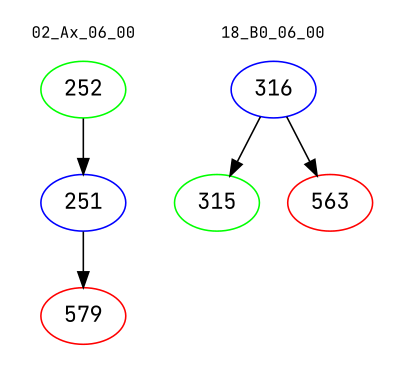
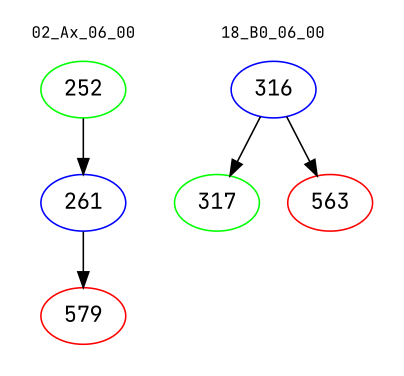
(83, 203) -> (83, 203)
(217, 203) -> (217, 203)
